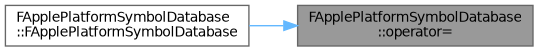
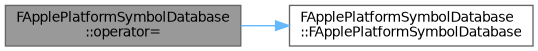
(266, 26) -> (258, 26)
